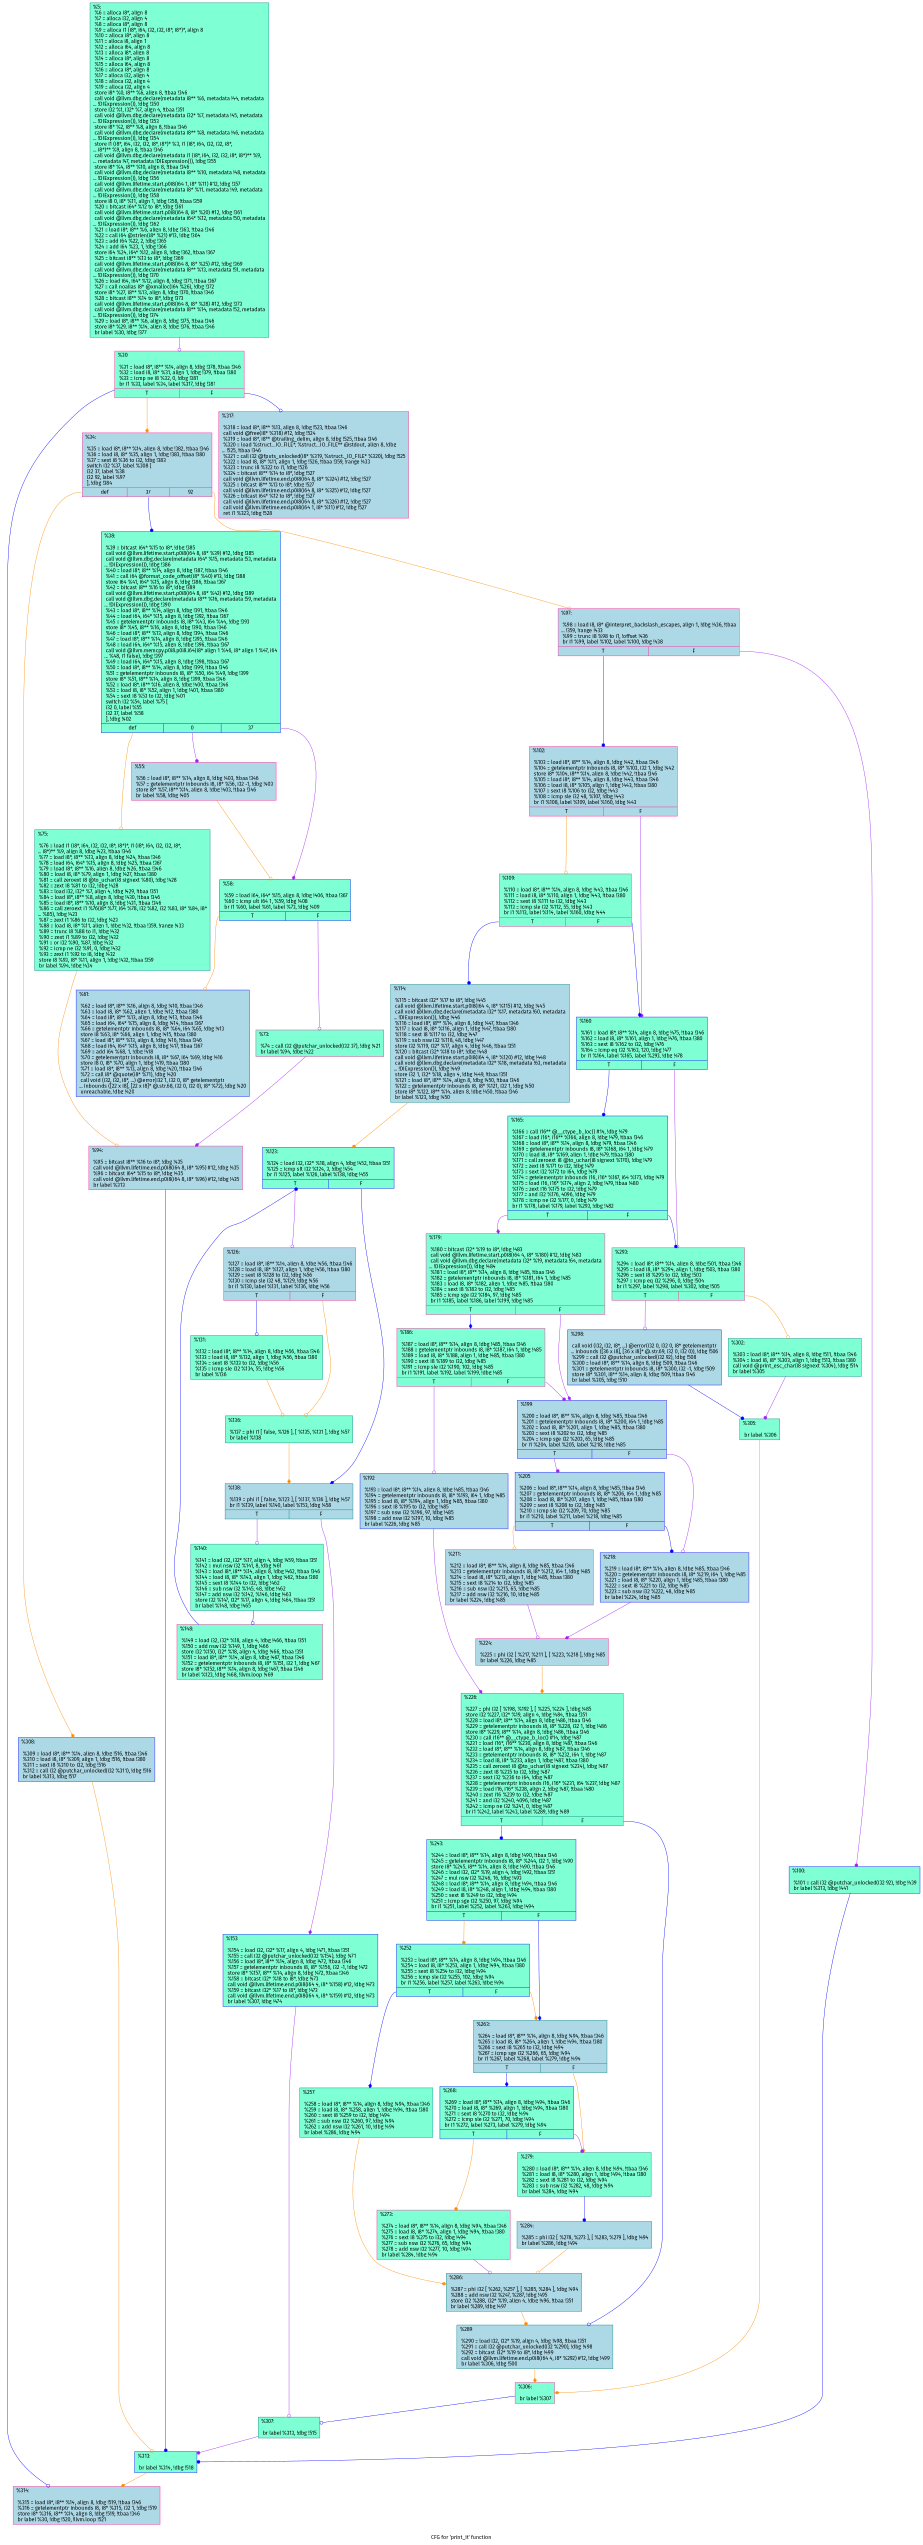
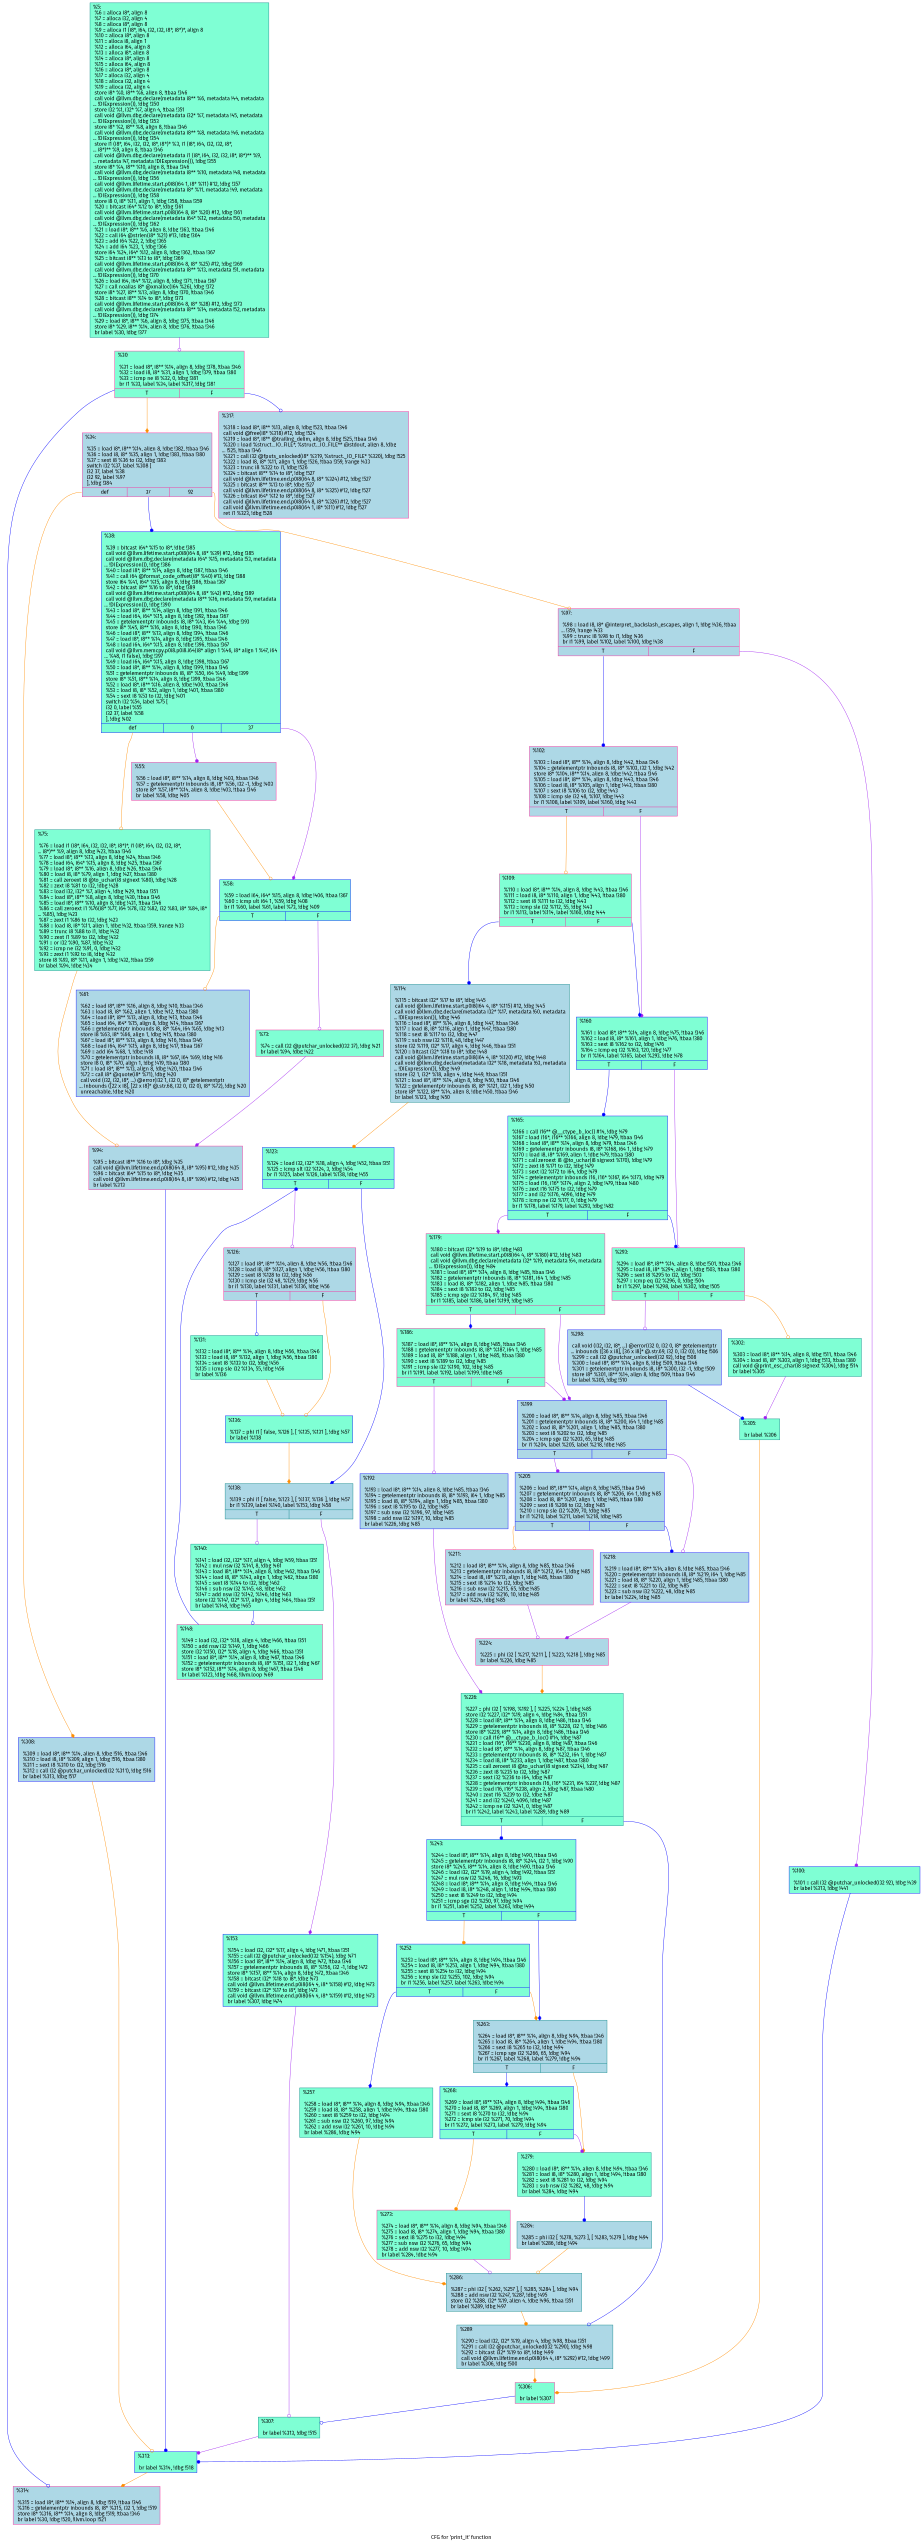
(605, 636) -> (602, 636)
(289, 1429) -> (289, 1429)
